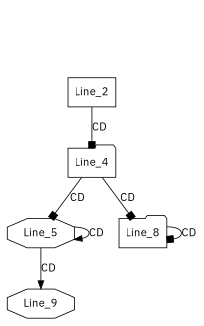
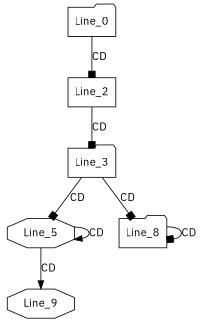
none -> (92, 22)
(92, 163) -> (92, 163)
